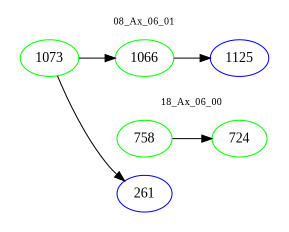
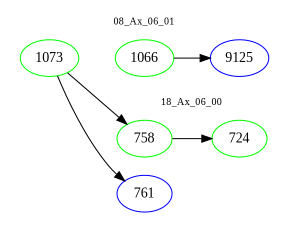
(92, 58) -> (93, 95)
(240, 58) -> (240, 58)
(145, 194) -> (145, 194)
